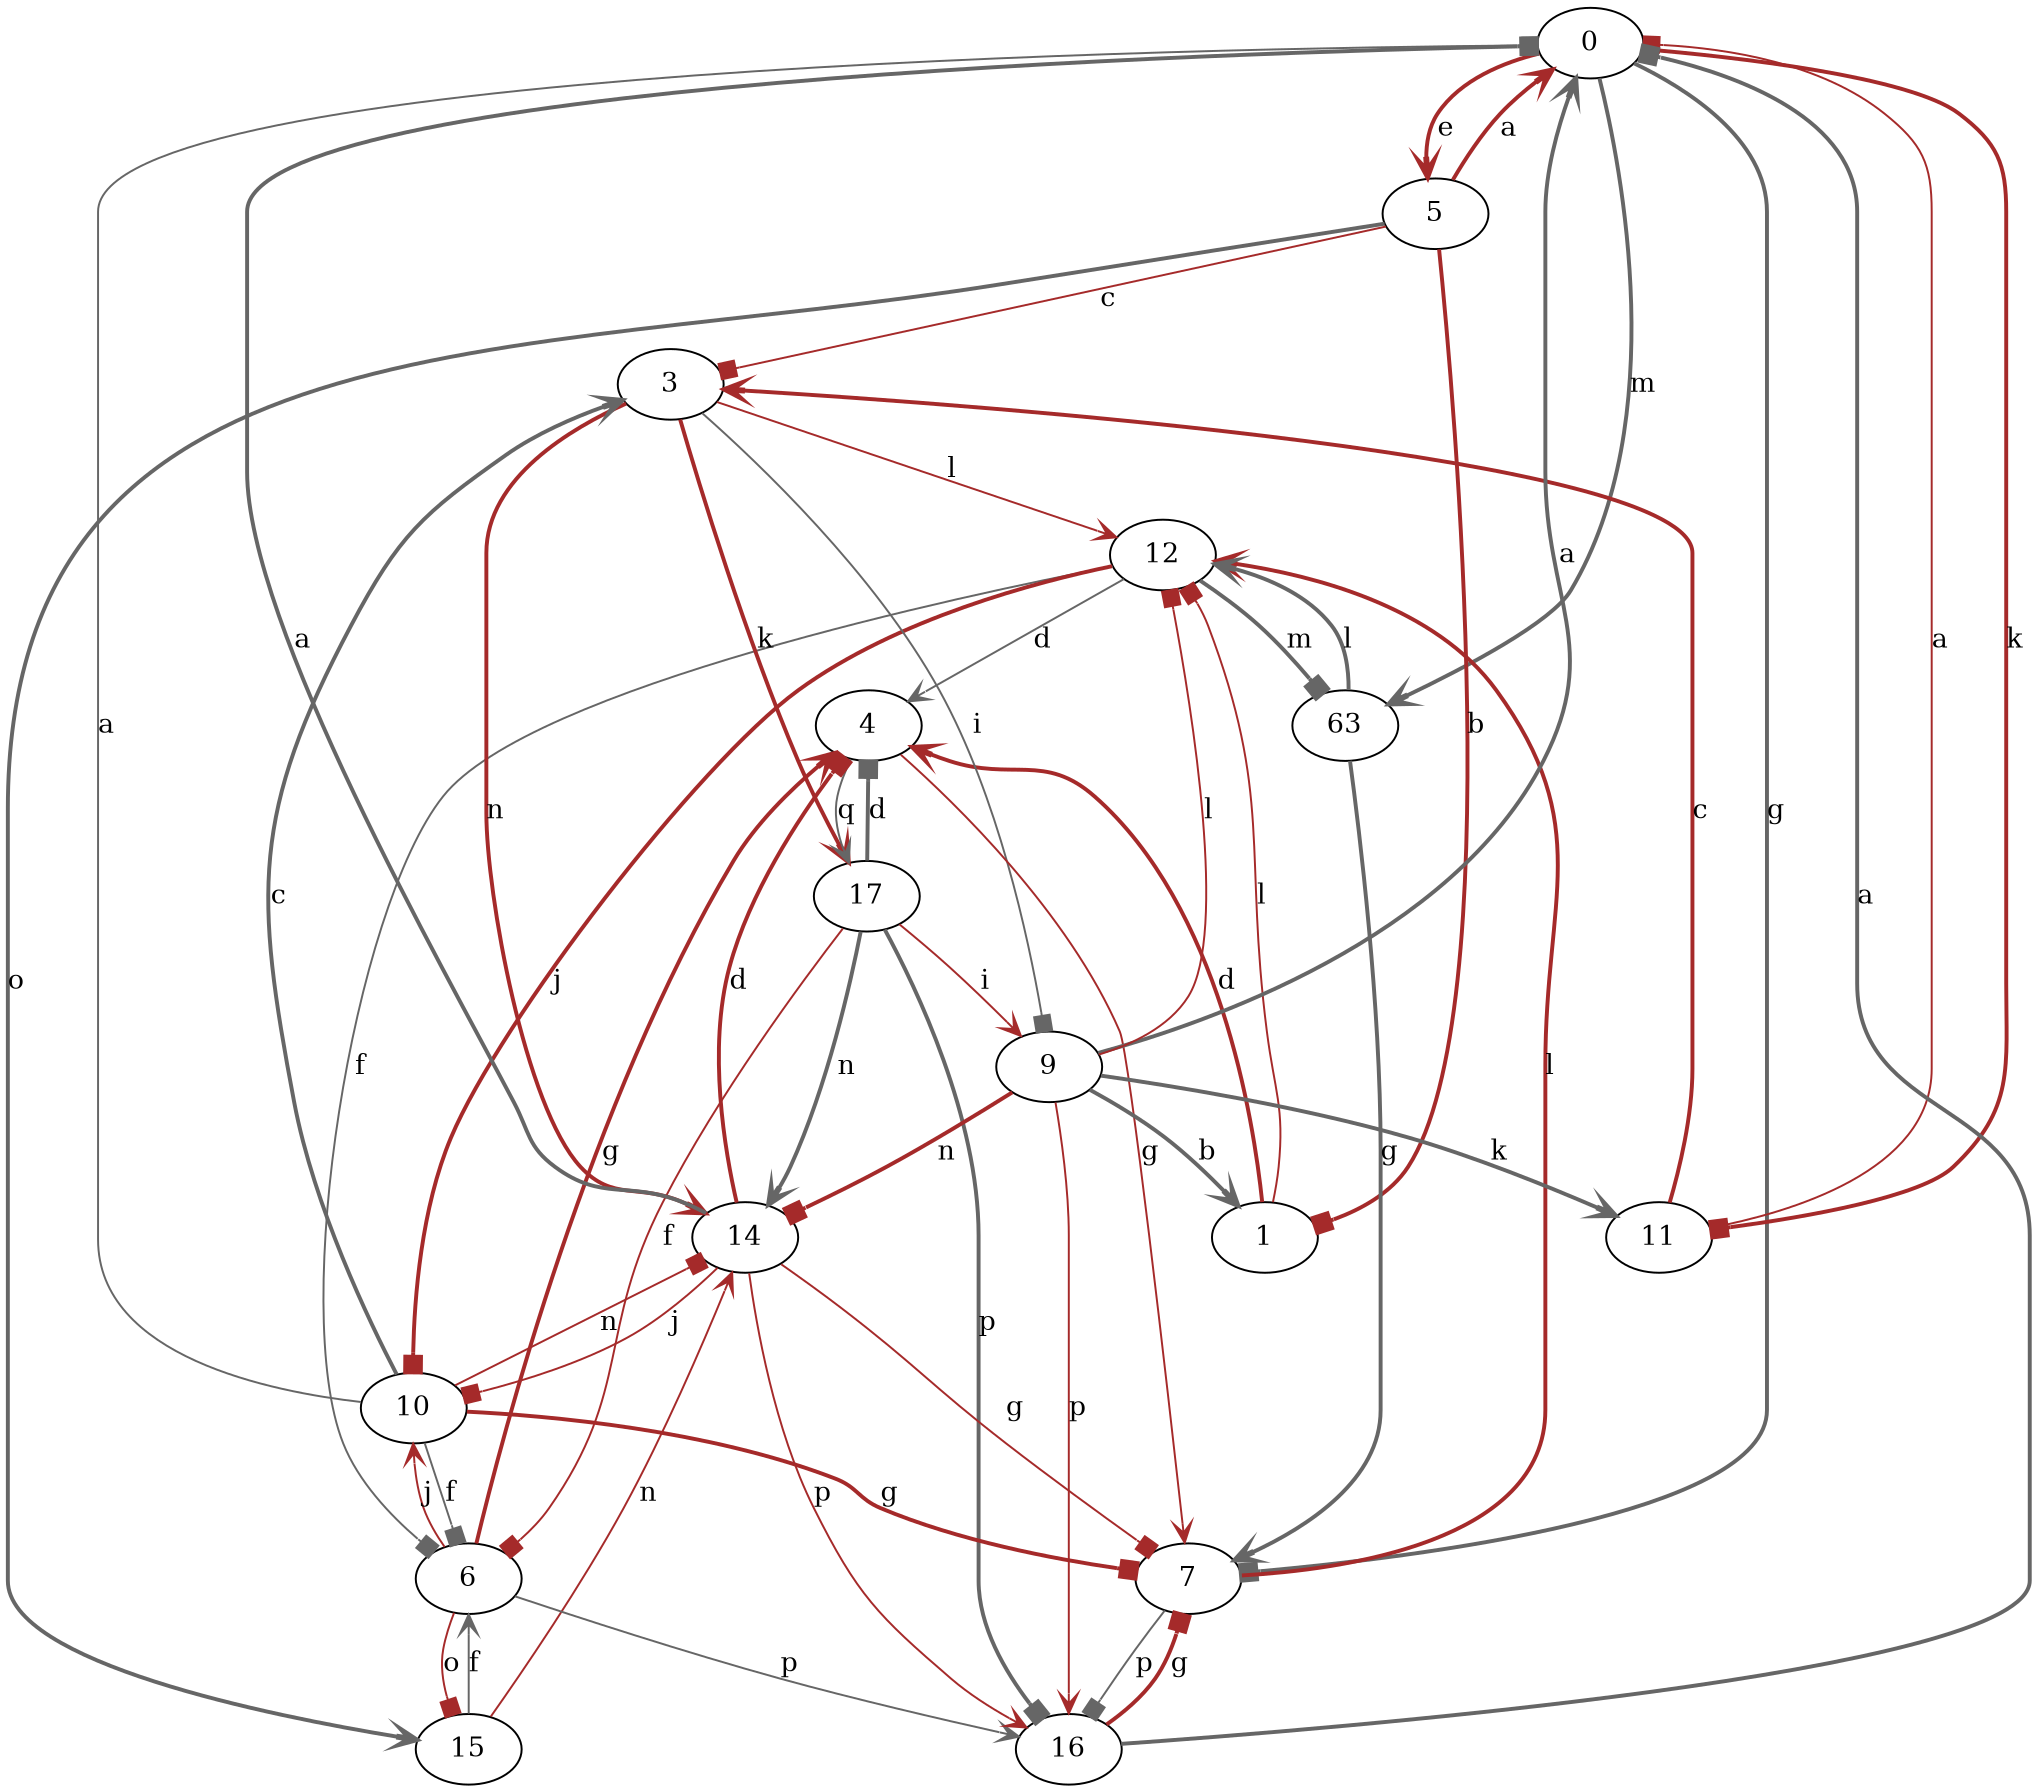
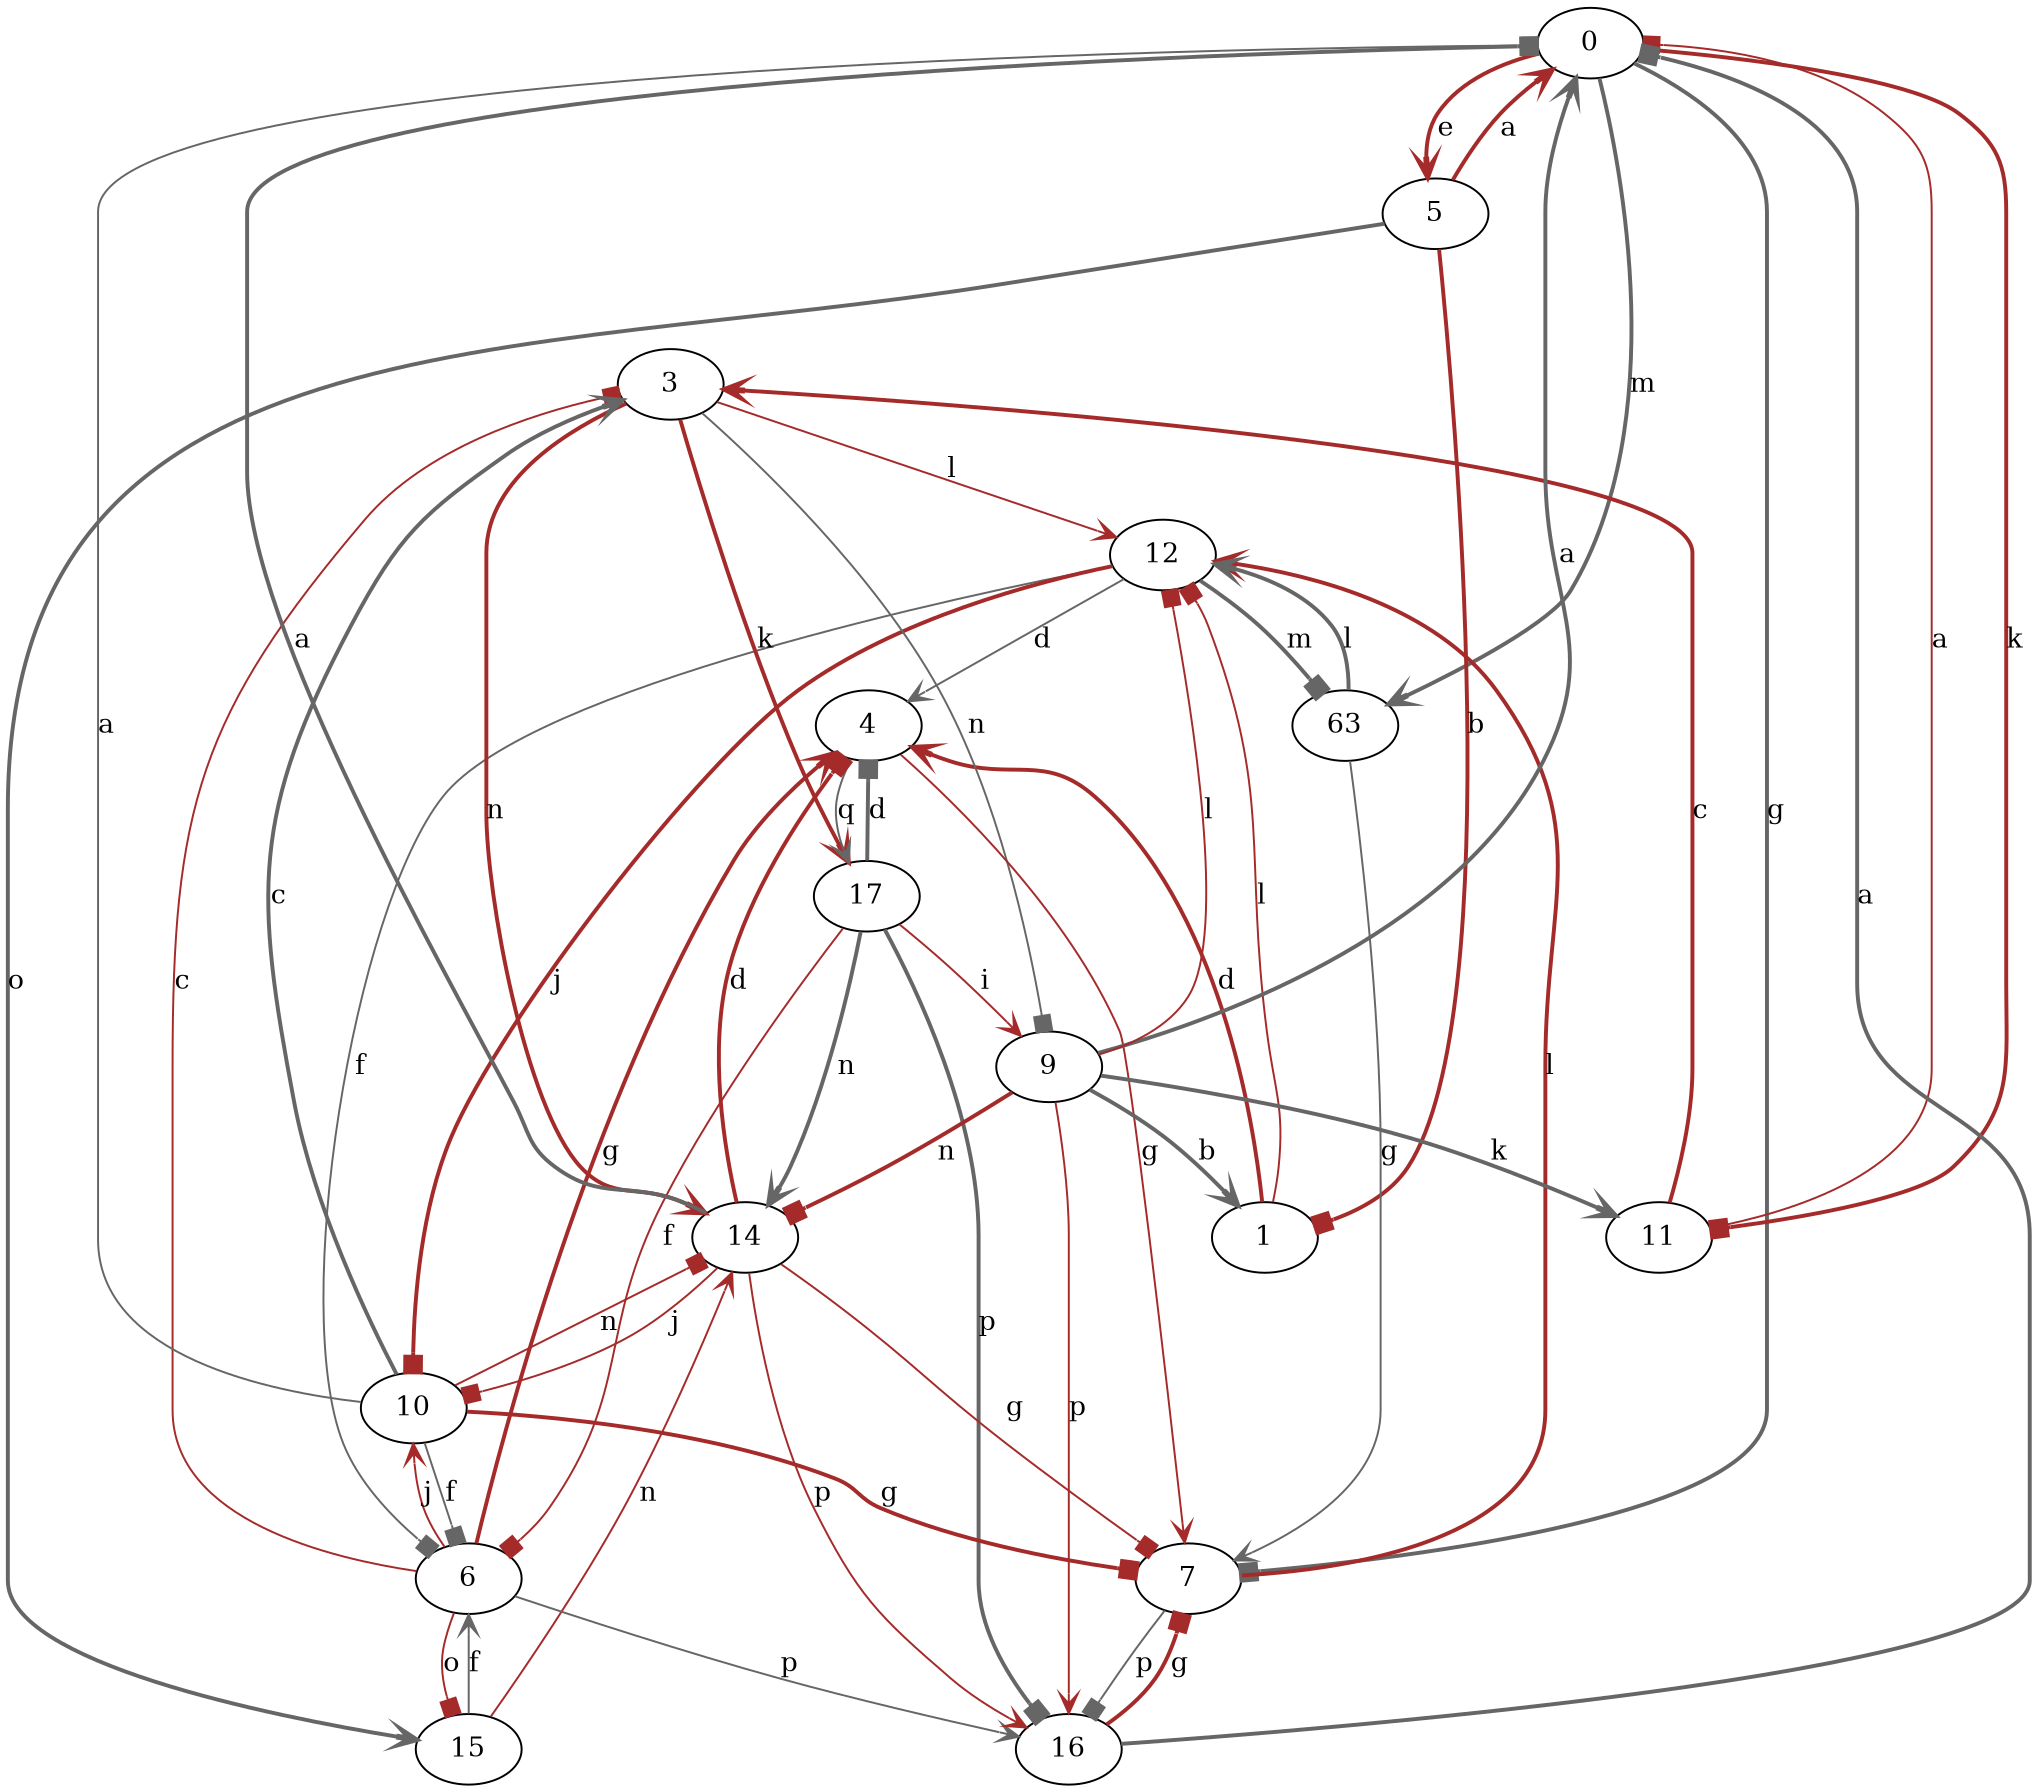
(1063, 297) -> (175, 963)
(978, 726) -> (978, 726)
(1381, 1164) -> (1381, 1164)
